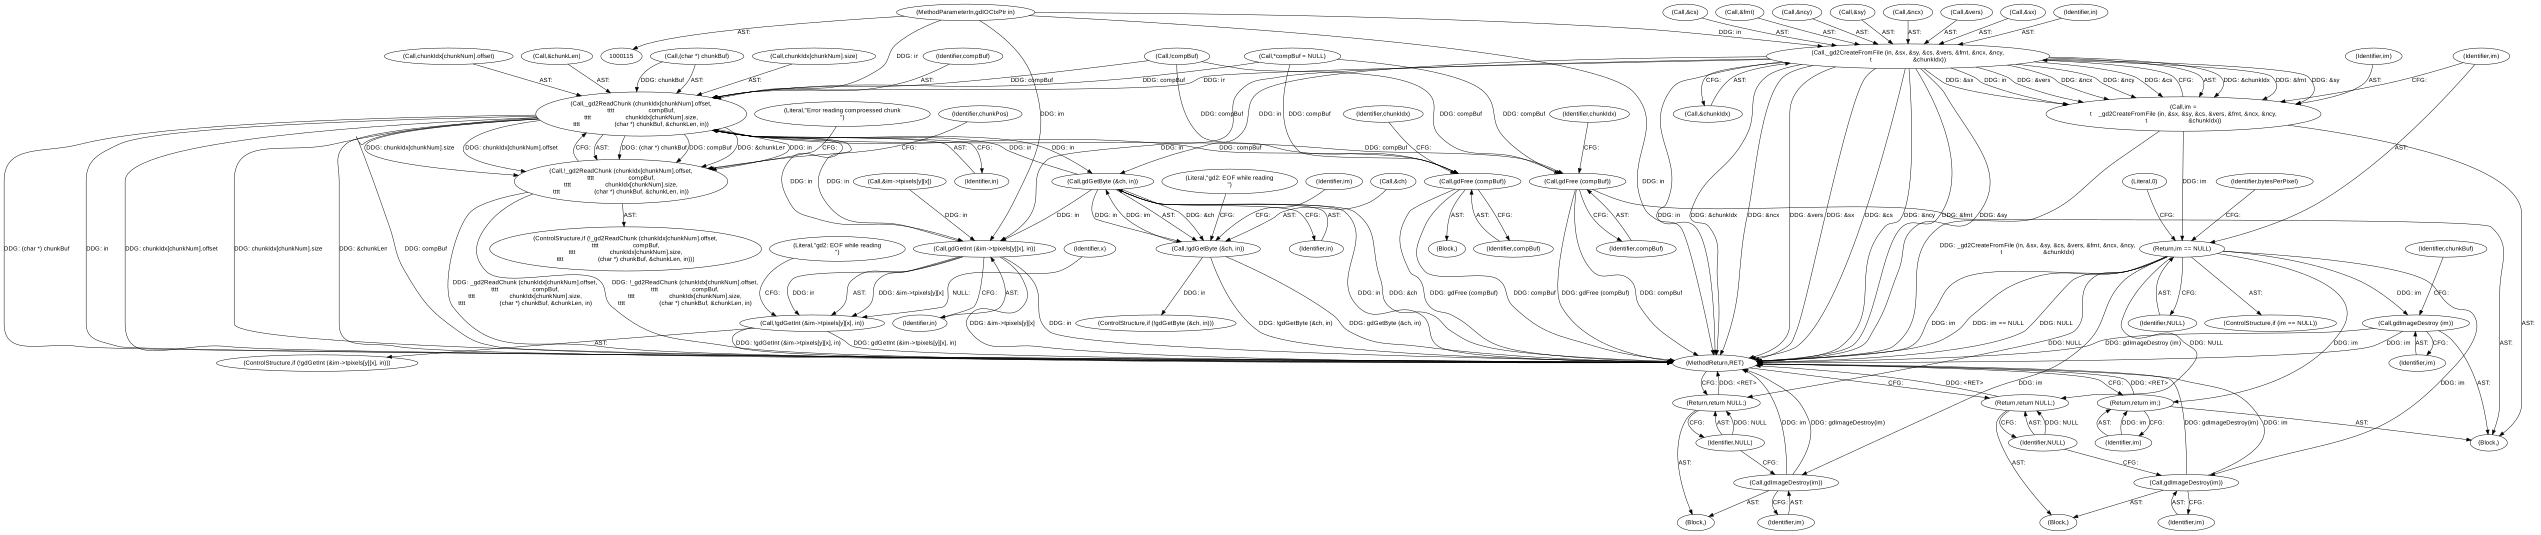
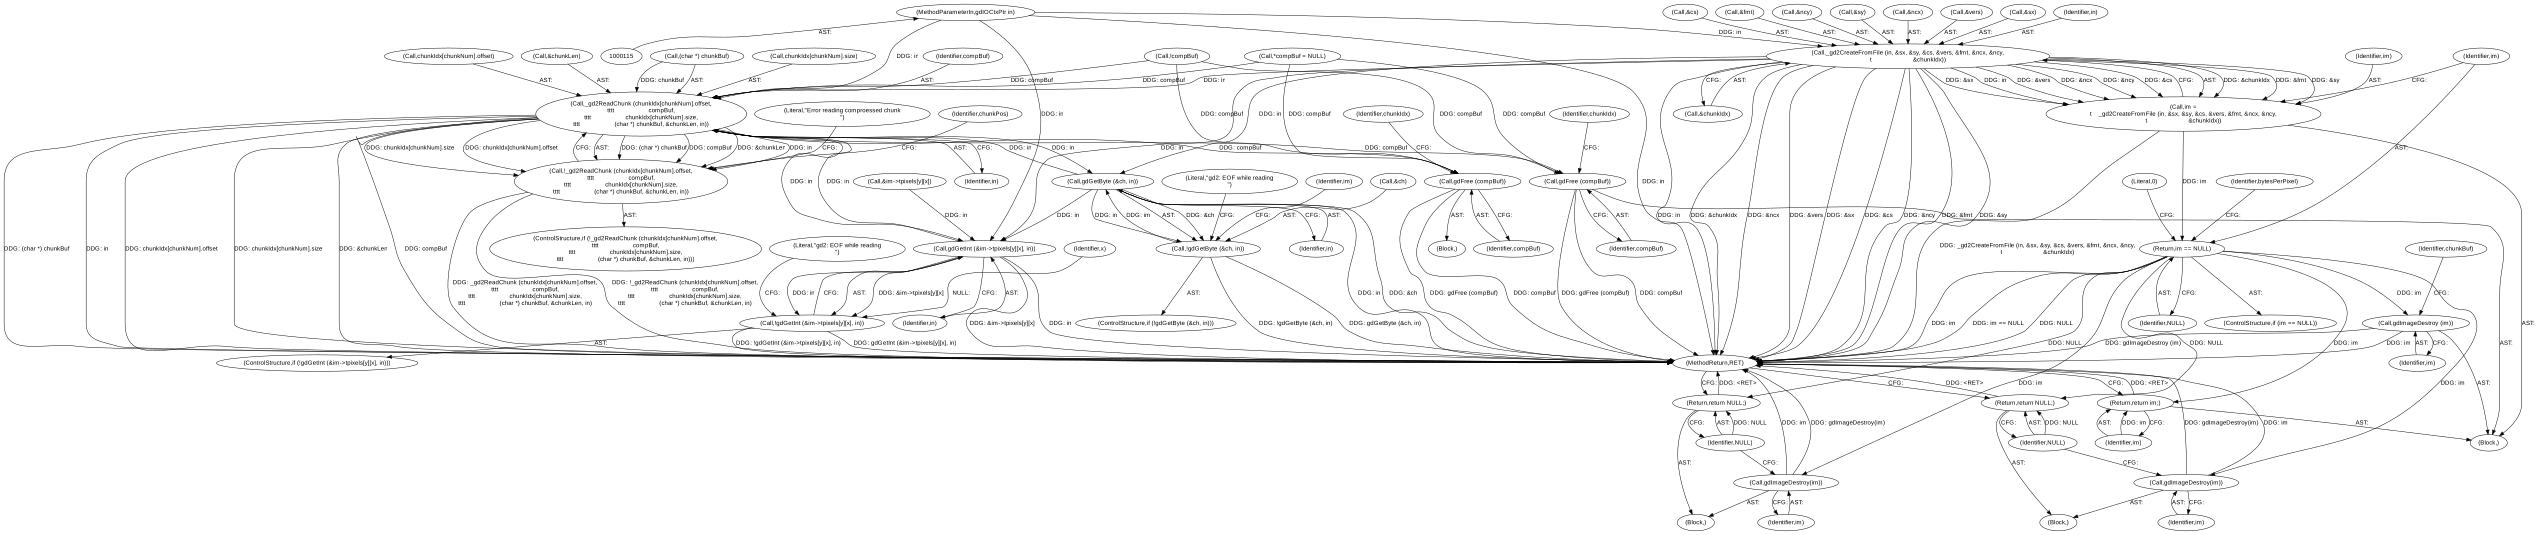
(770, 26) -> (773, 34)
(1053, 114) -> (1053, 114)
none -> (829, 276)
(1195, 293) -> (1195, 293)
